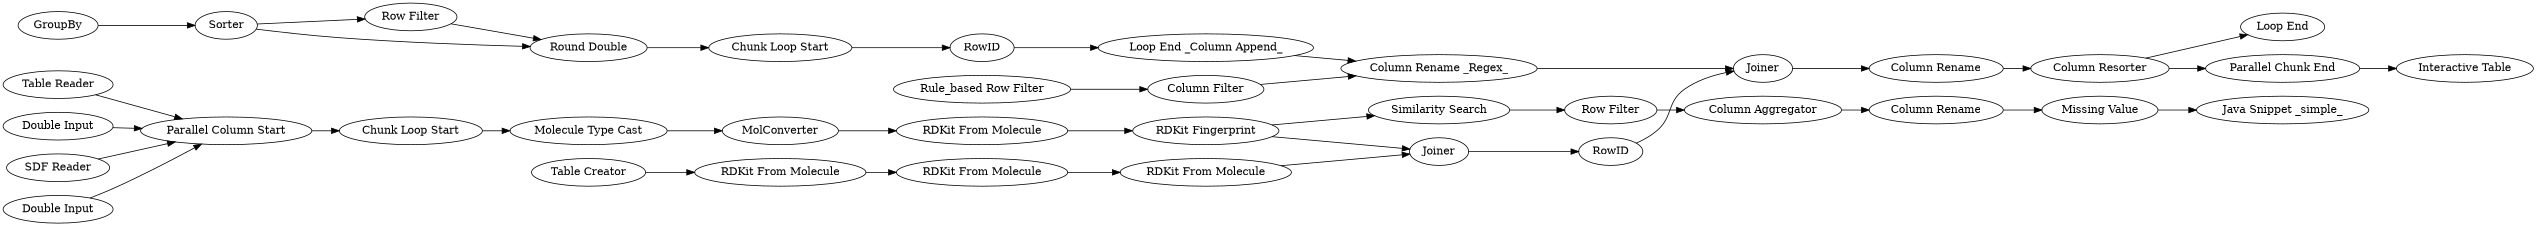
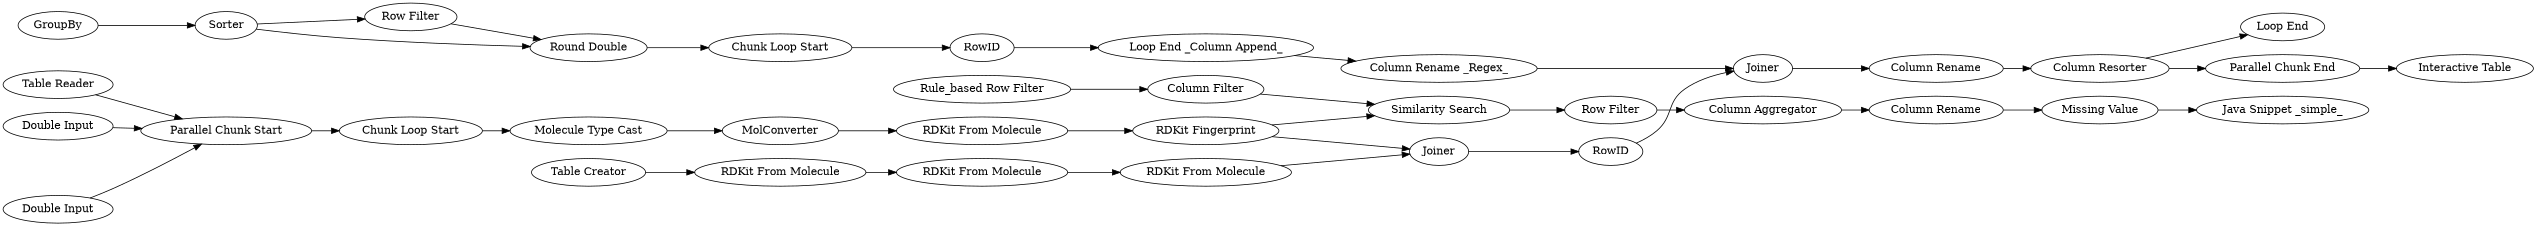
(1304, 81) -> (1314, 99)
(226, 131) -> (226, 131)
(58, 168) -> none
